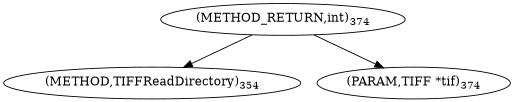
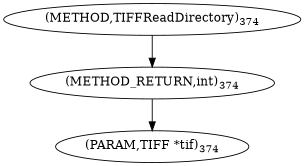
(222, 49) -> (152, 47)
(249, 82) -> (249, 18)
